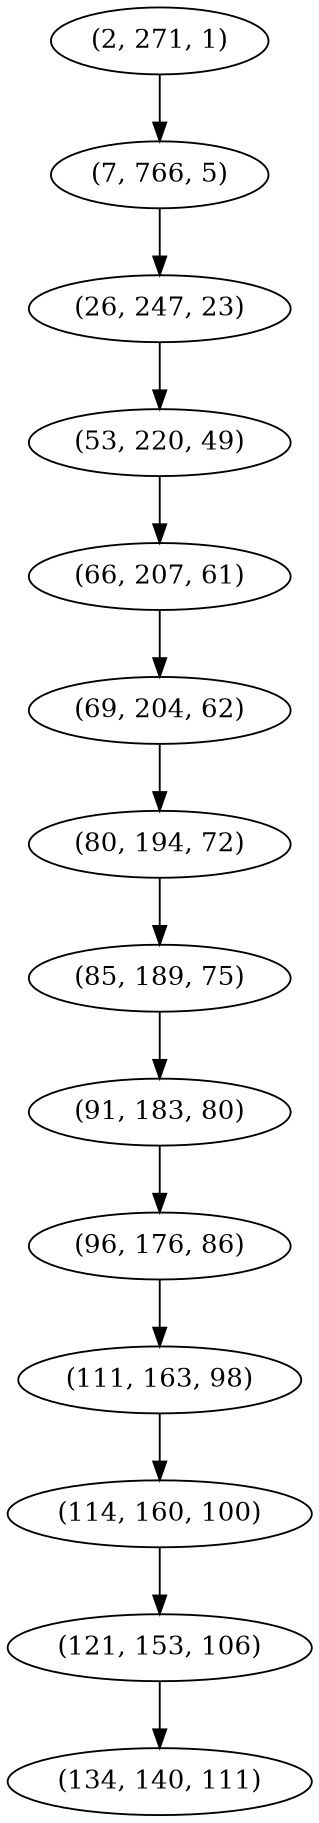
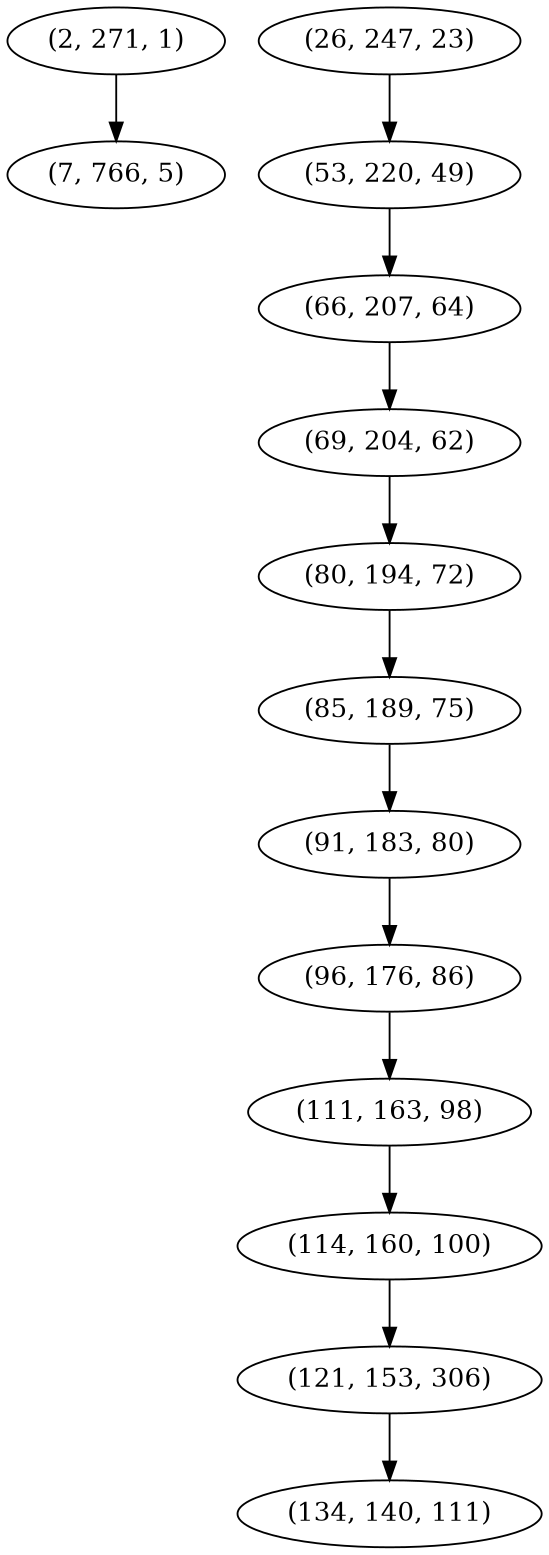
(160, 233) -> none
(160, 577) -> (390, 309)
(160, 1648) -> (390, 1380)
